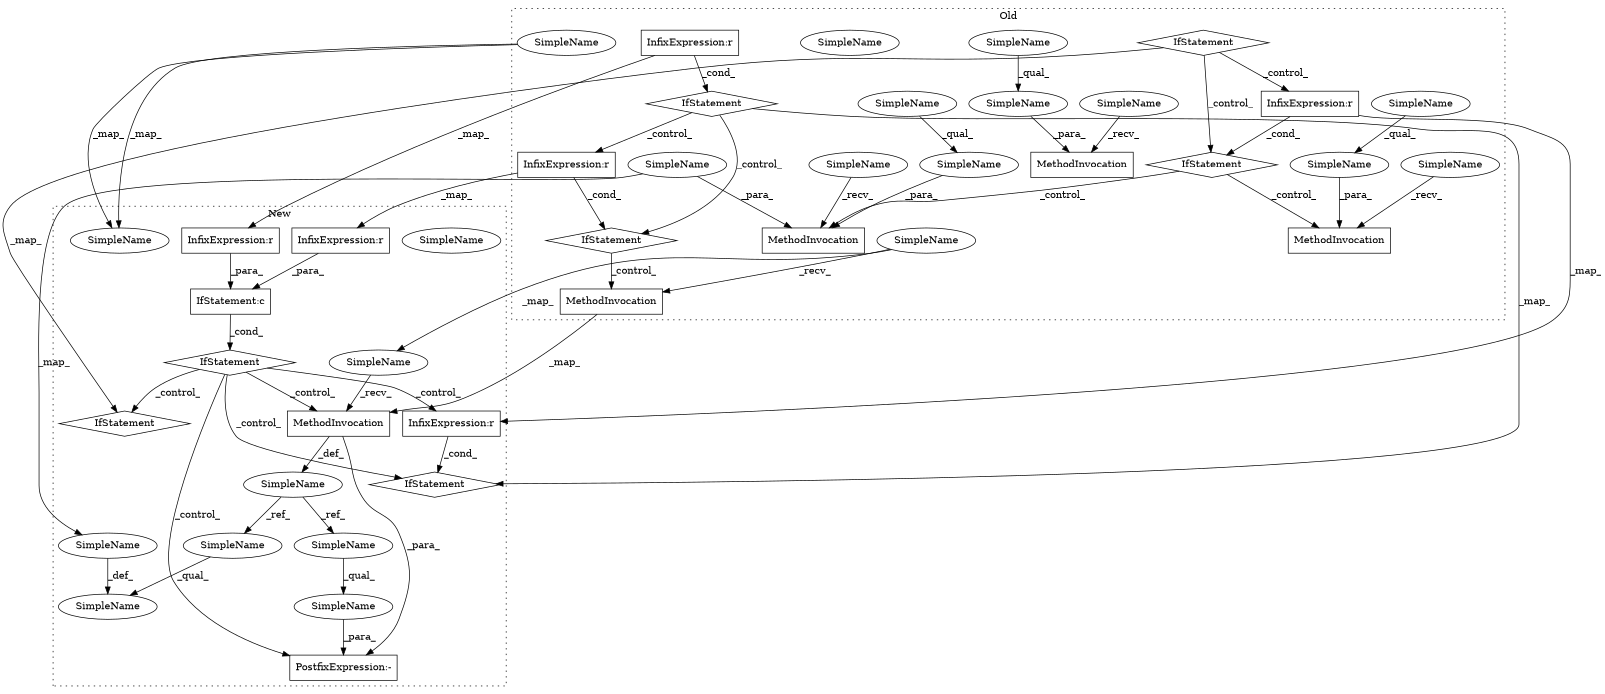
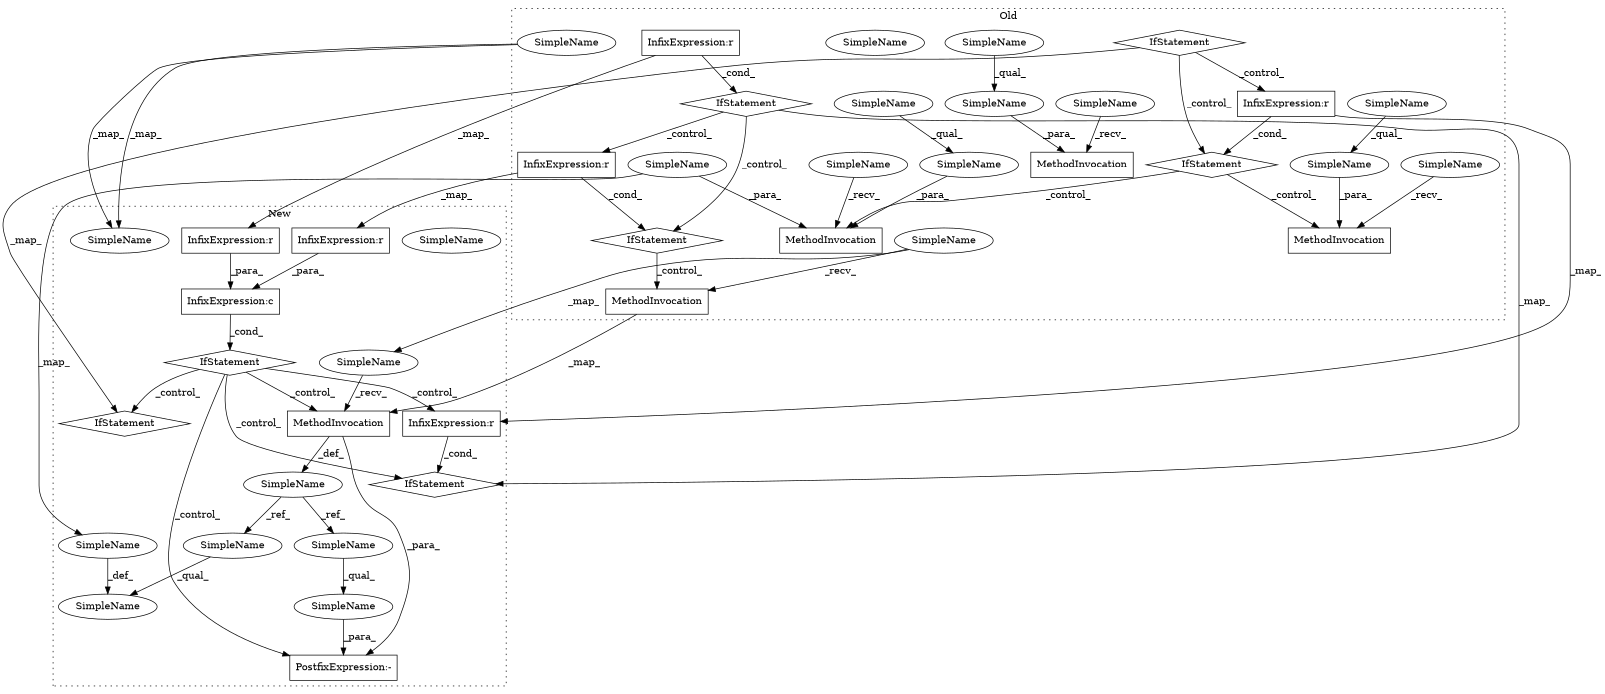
(231, 302) -> (231, 302)
